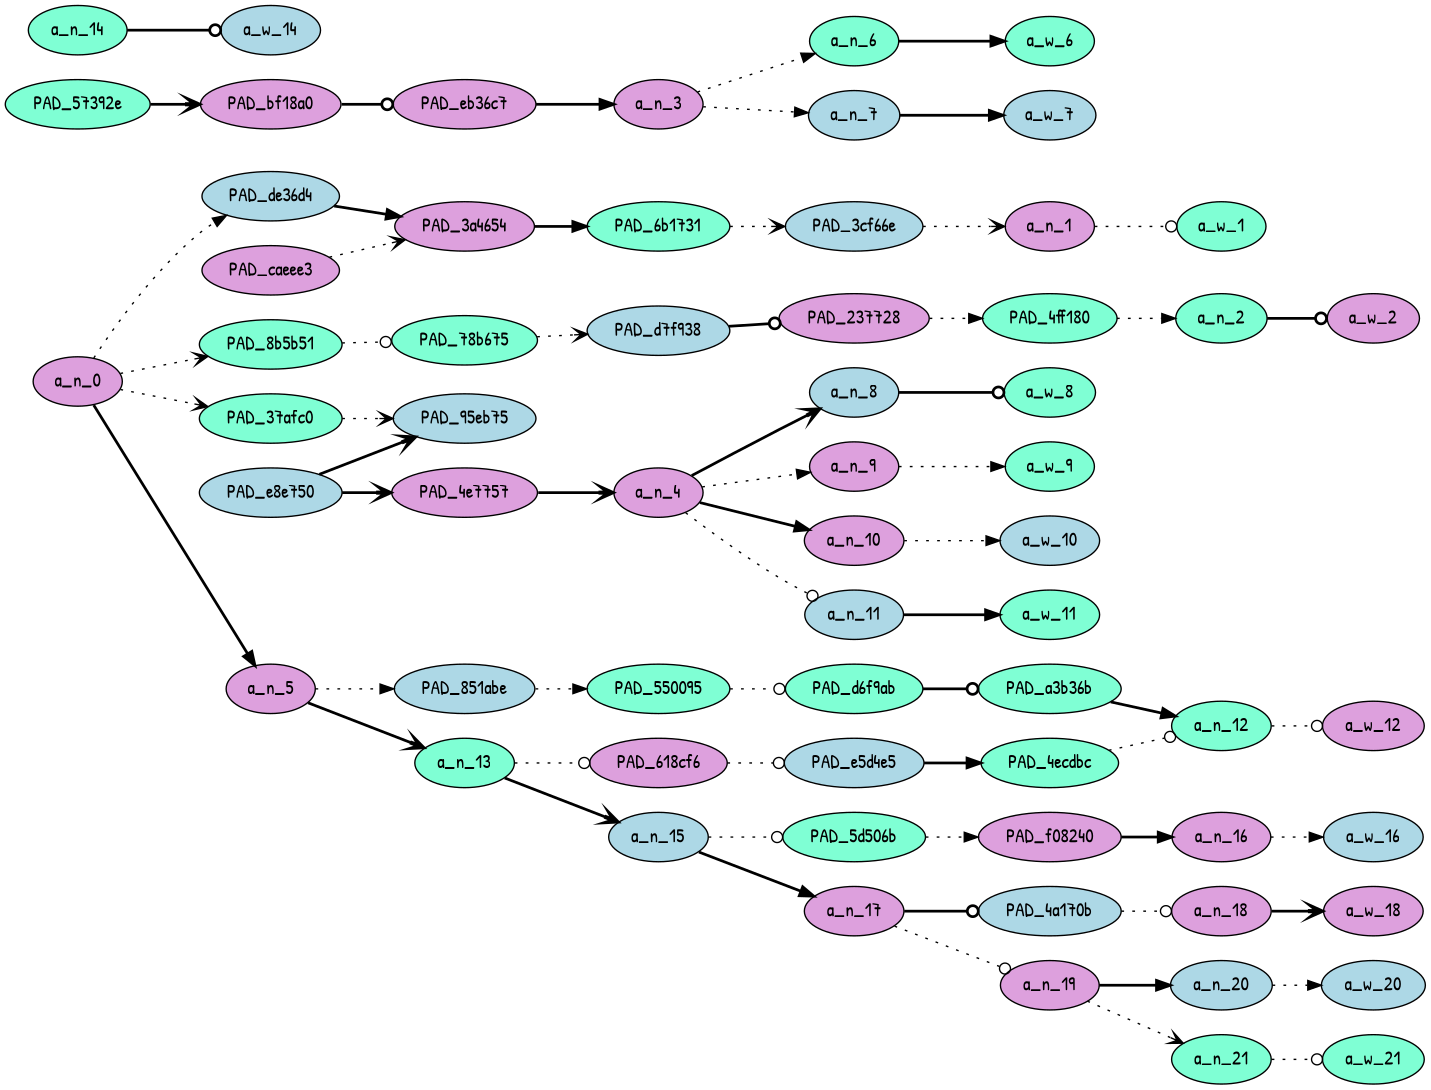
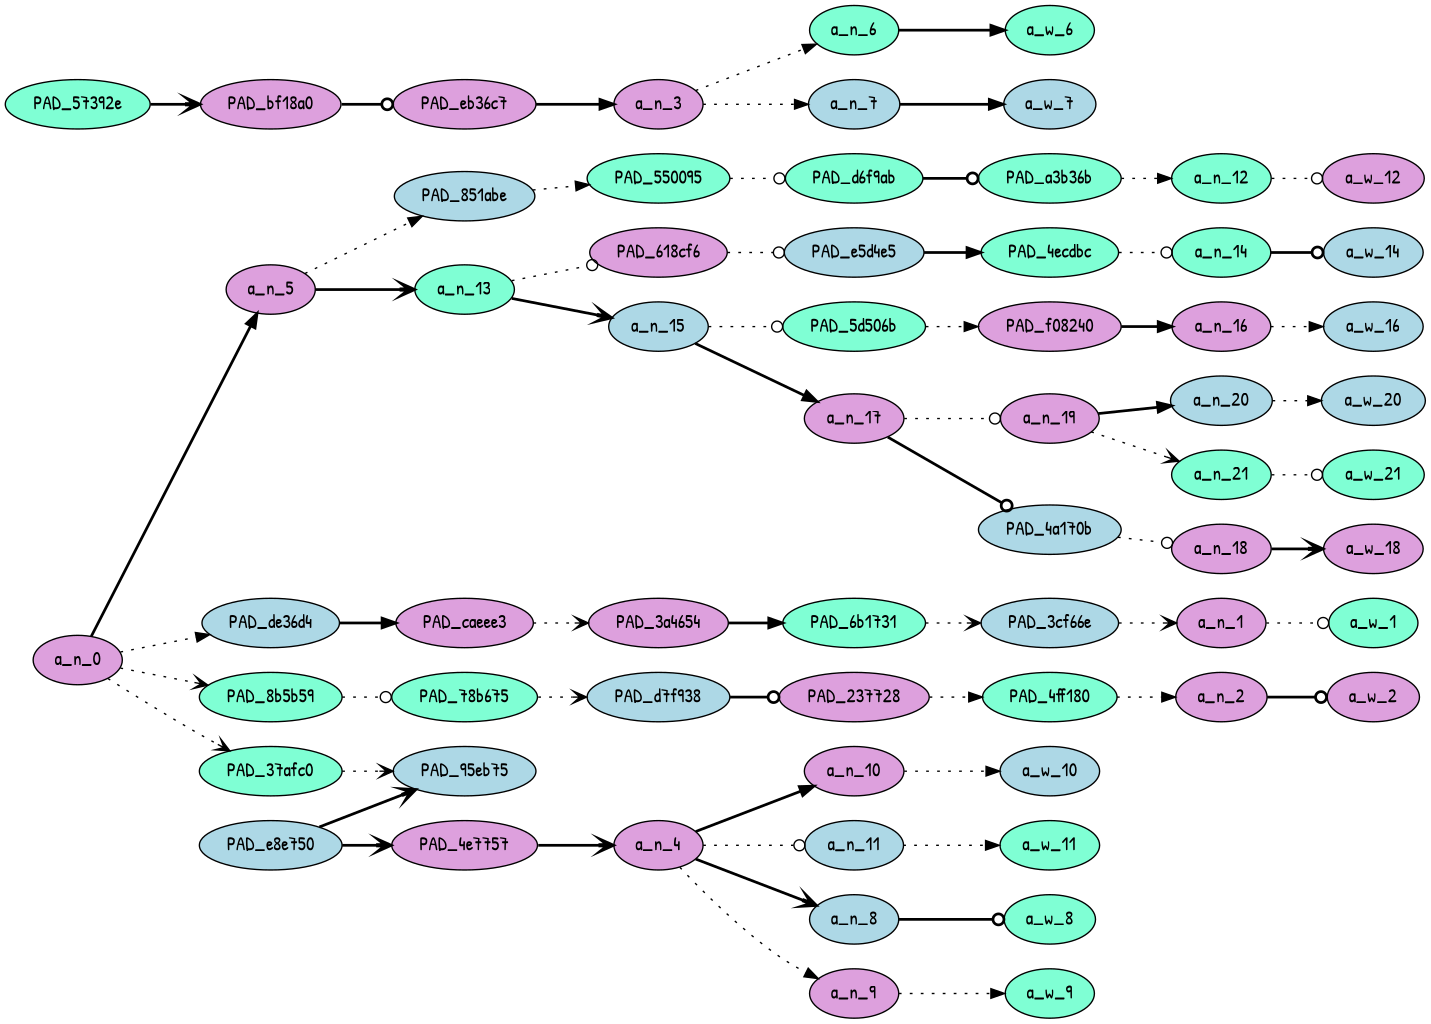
(360, 210) -> (361, 623)
(1221, 318) -> (1221, 697)
(271, 344) -> (271, 697)
(944, 615) -> (944, 845)
(1136, 708) -> (1139, 178)
(1137, 744) -> (1140, 252)
